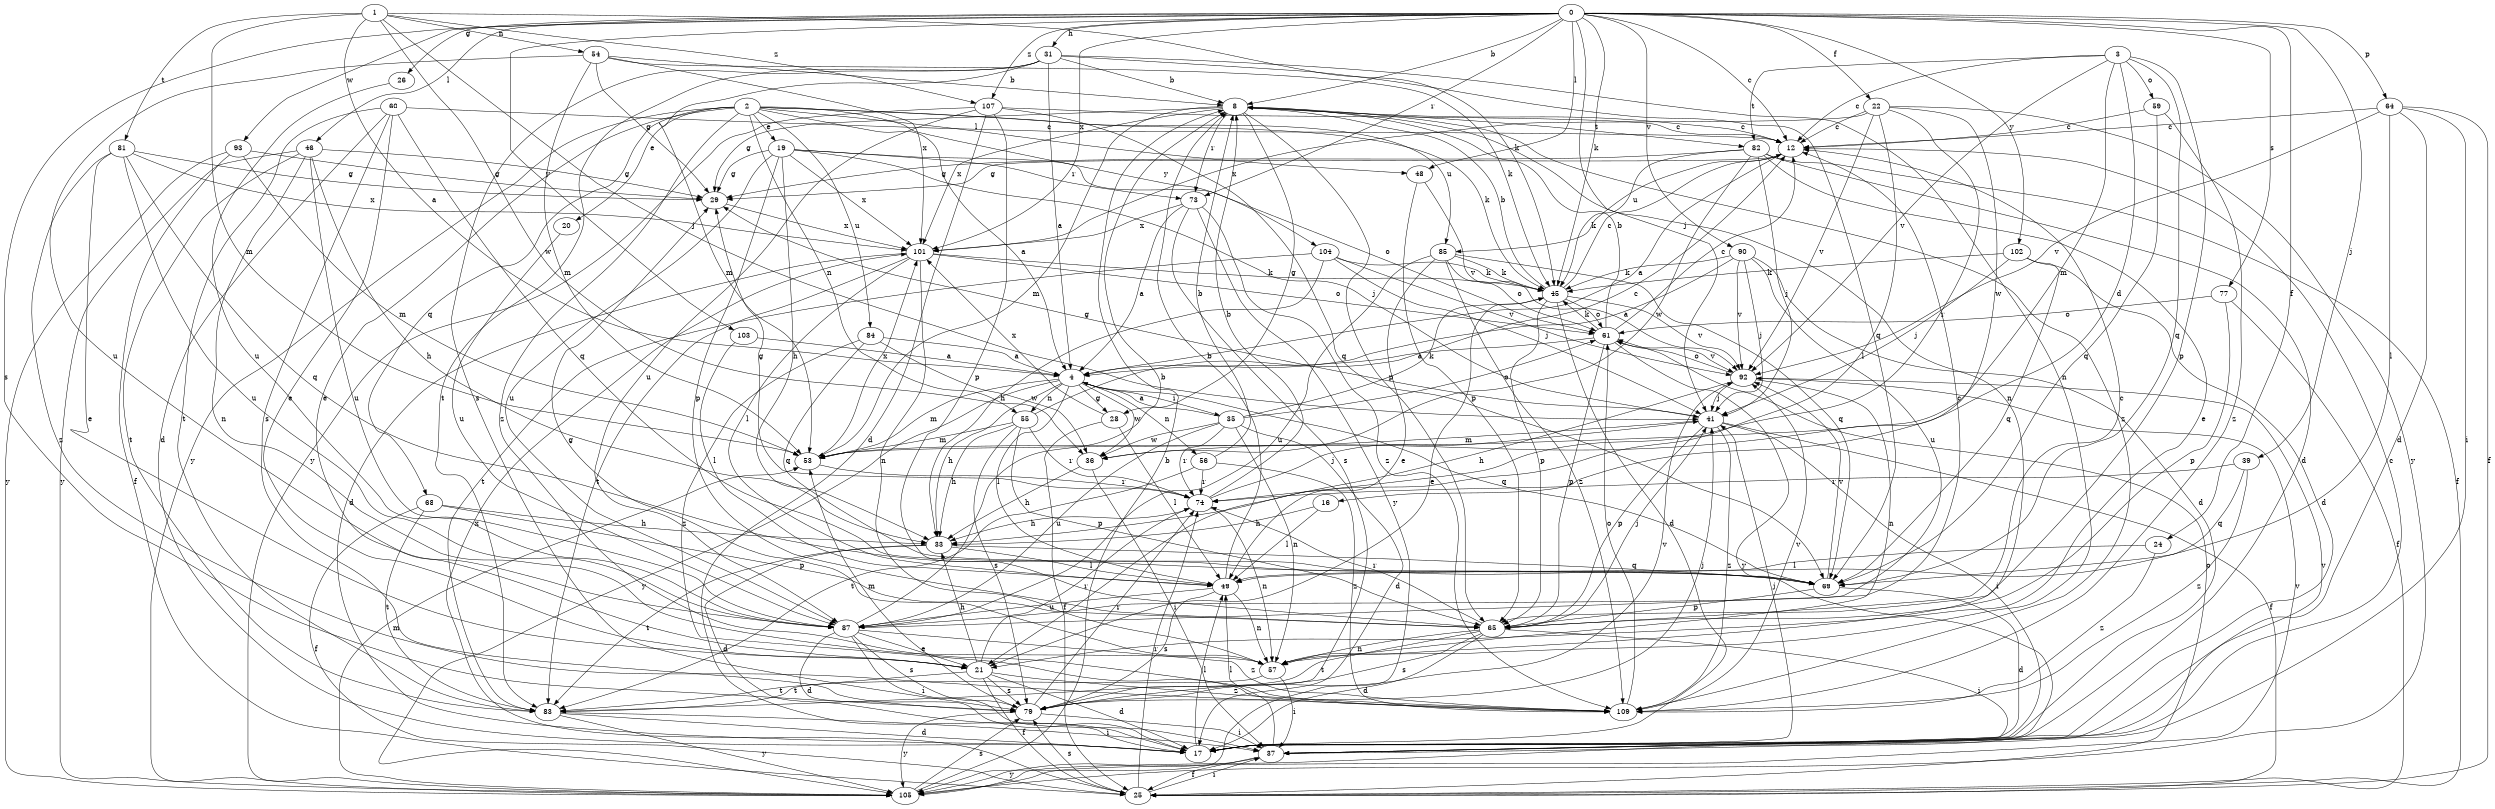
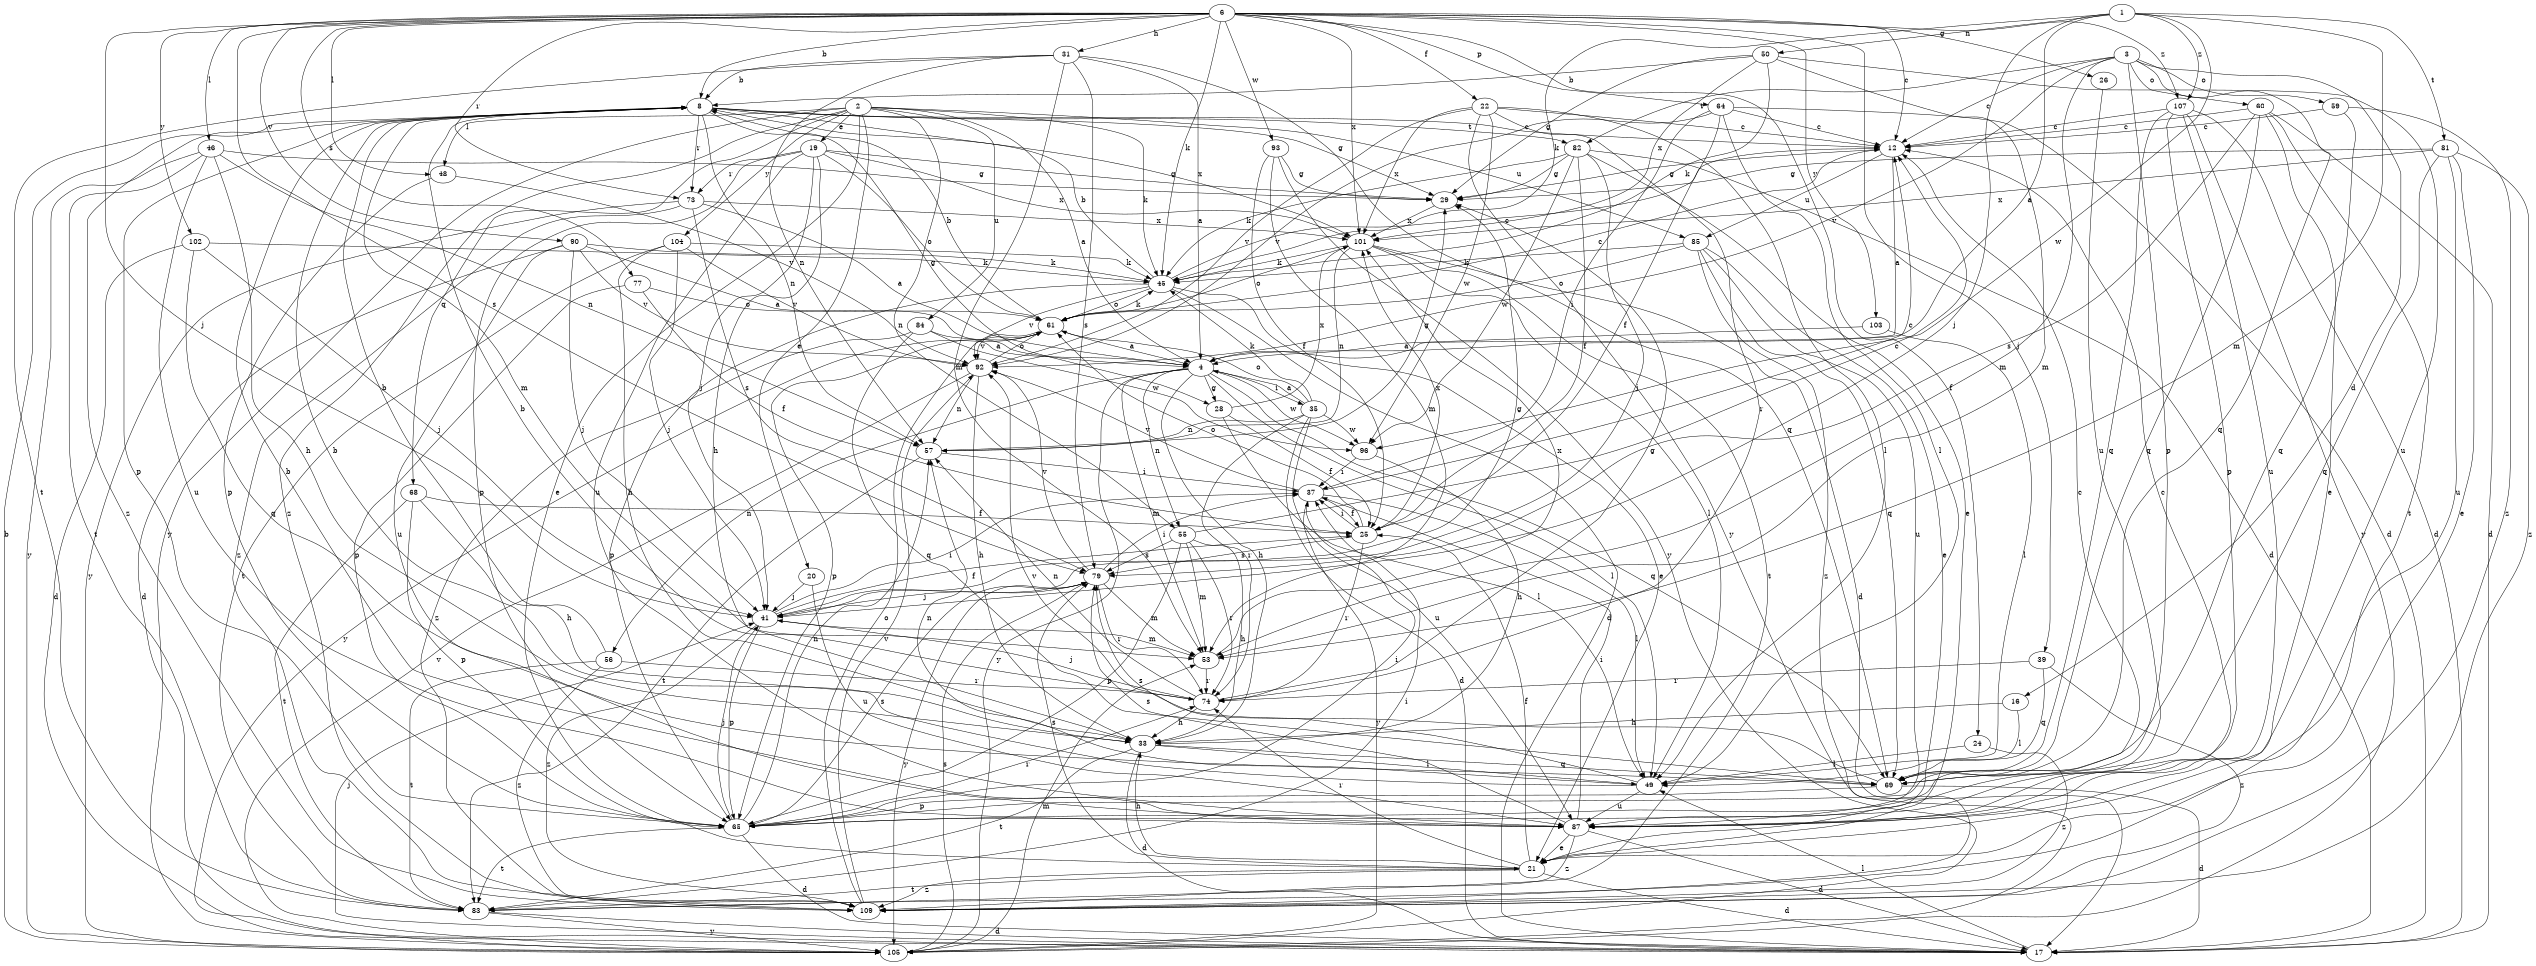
(1571, 13) -> (1222, 13)
(596, 55) -> (1766, 55)
none -> (2167, 93)
(1717, 396) -> (790, 596)
(1090, 461) -> (1364, 451)
